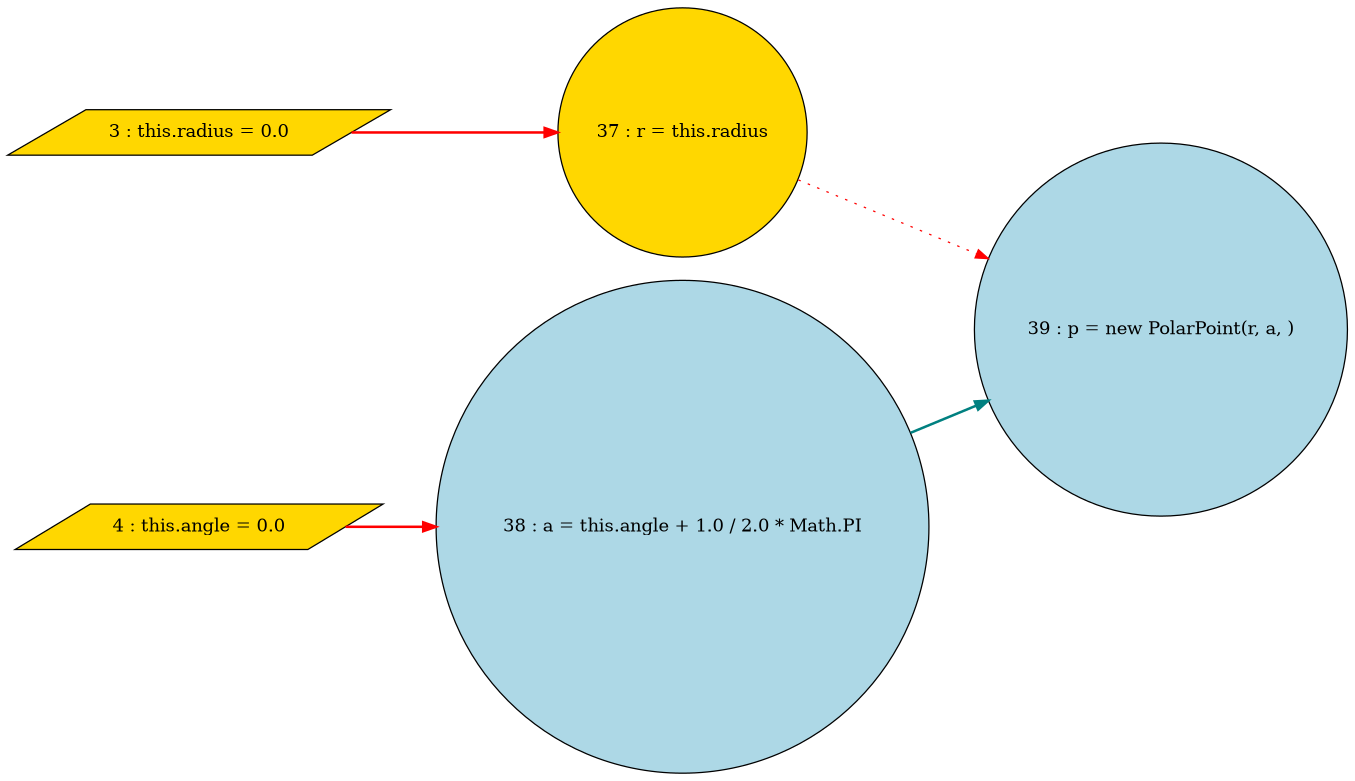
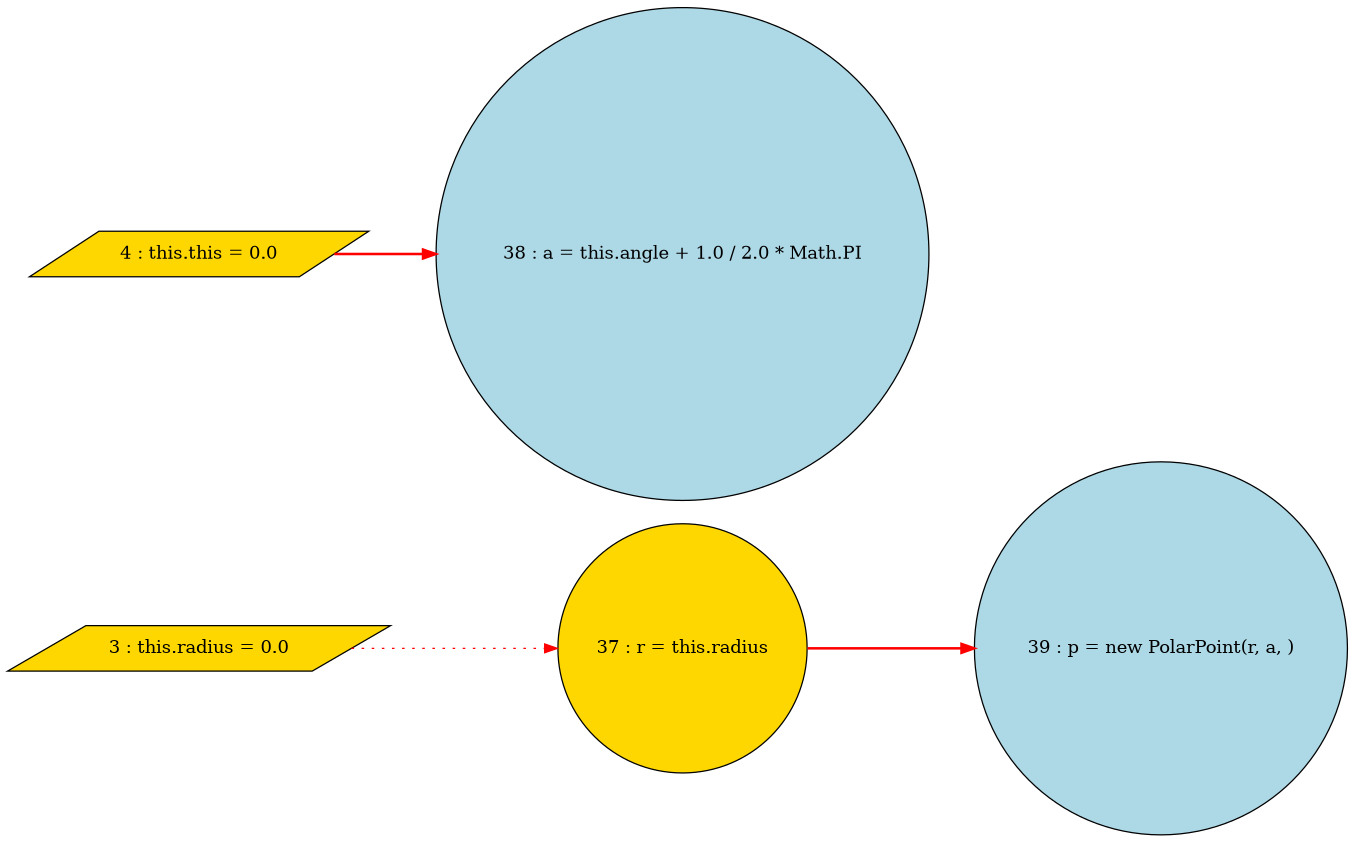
(448, 132) -> (448, 648)
(887, 217) -> (884, 648)
(943, 419) -> none
(199, 527) -> (199, 254)
